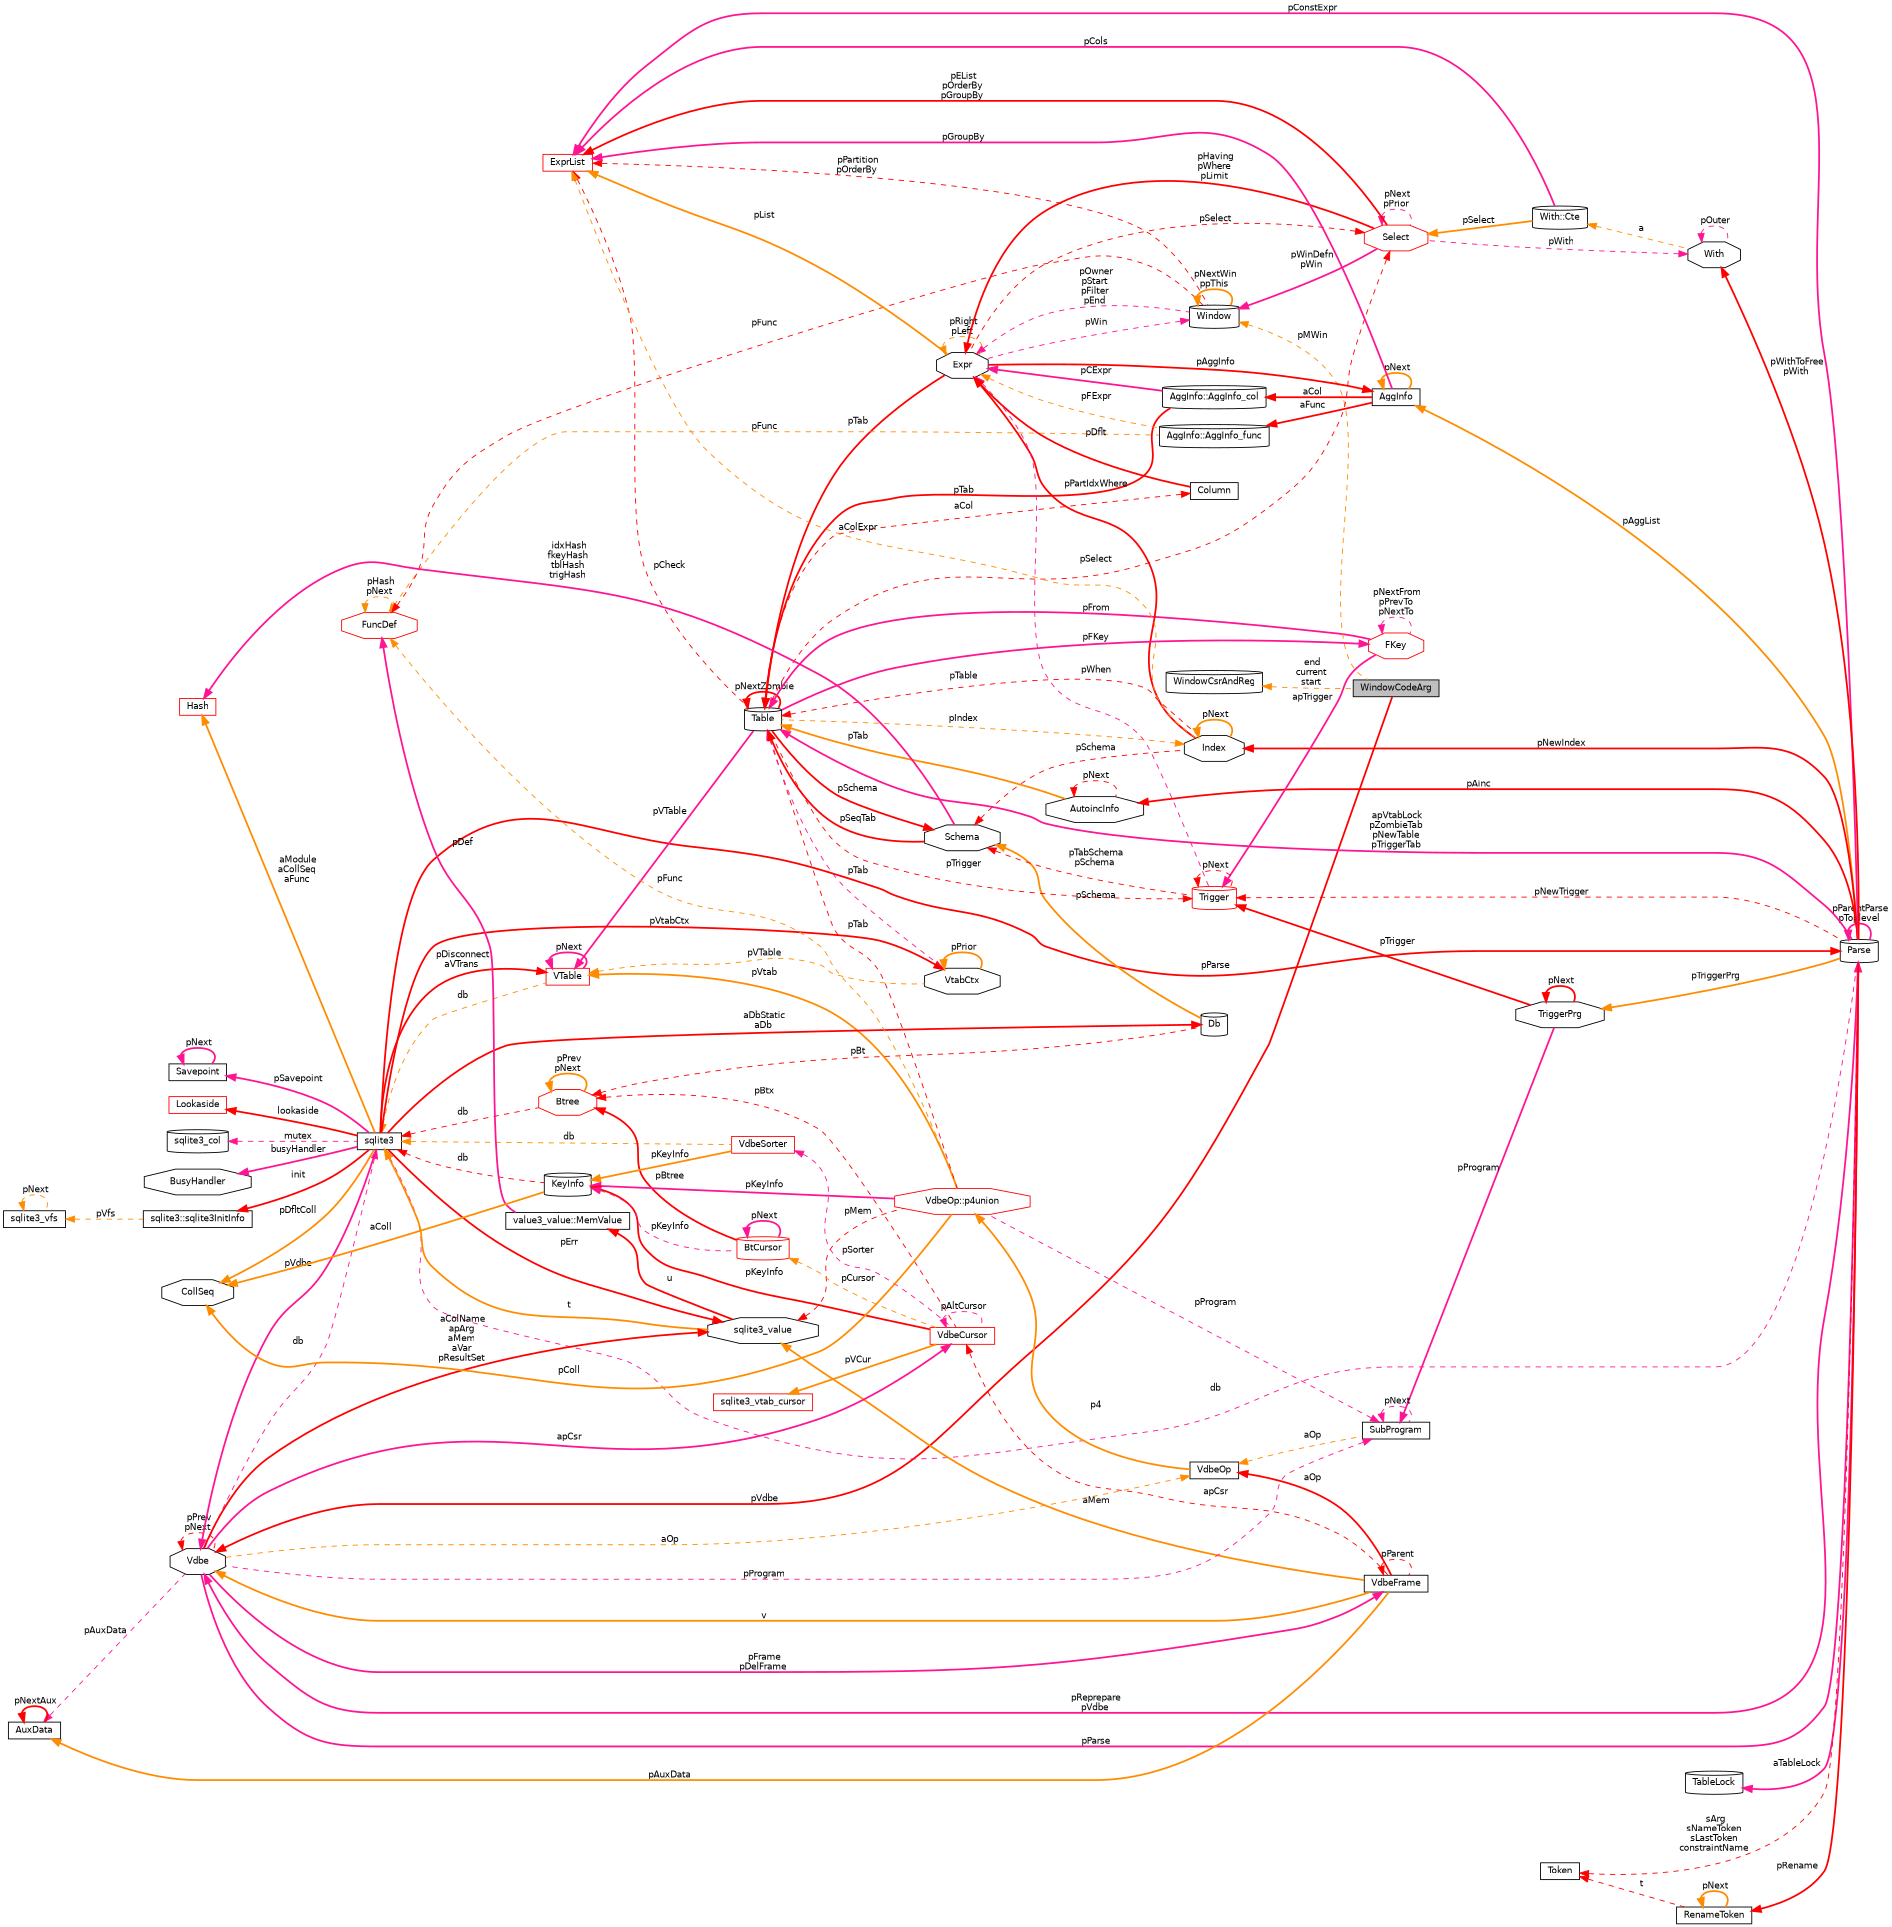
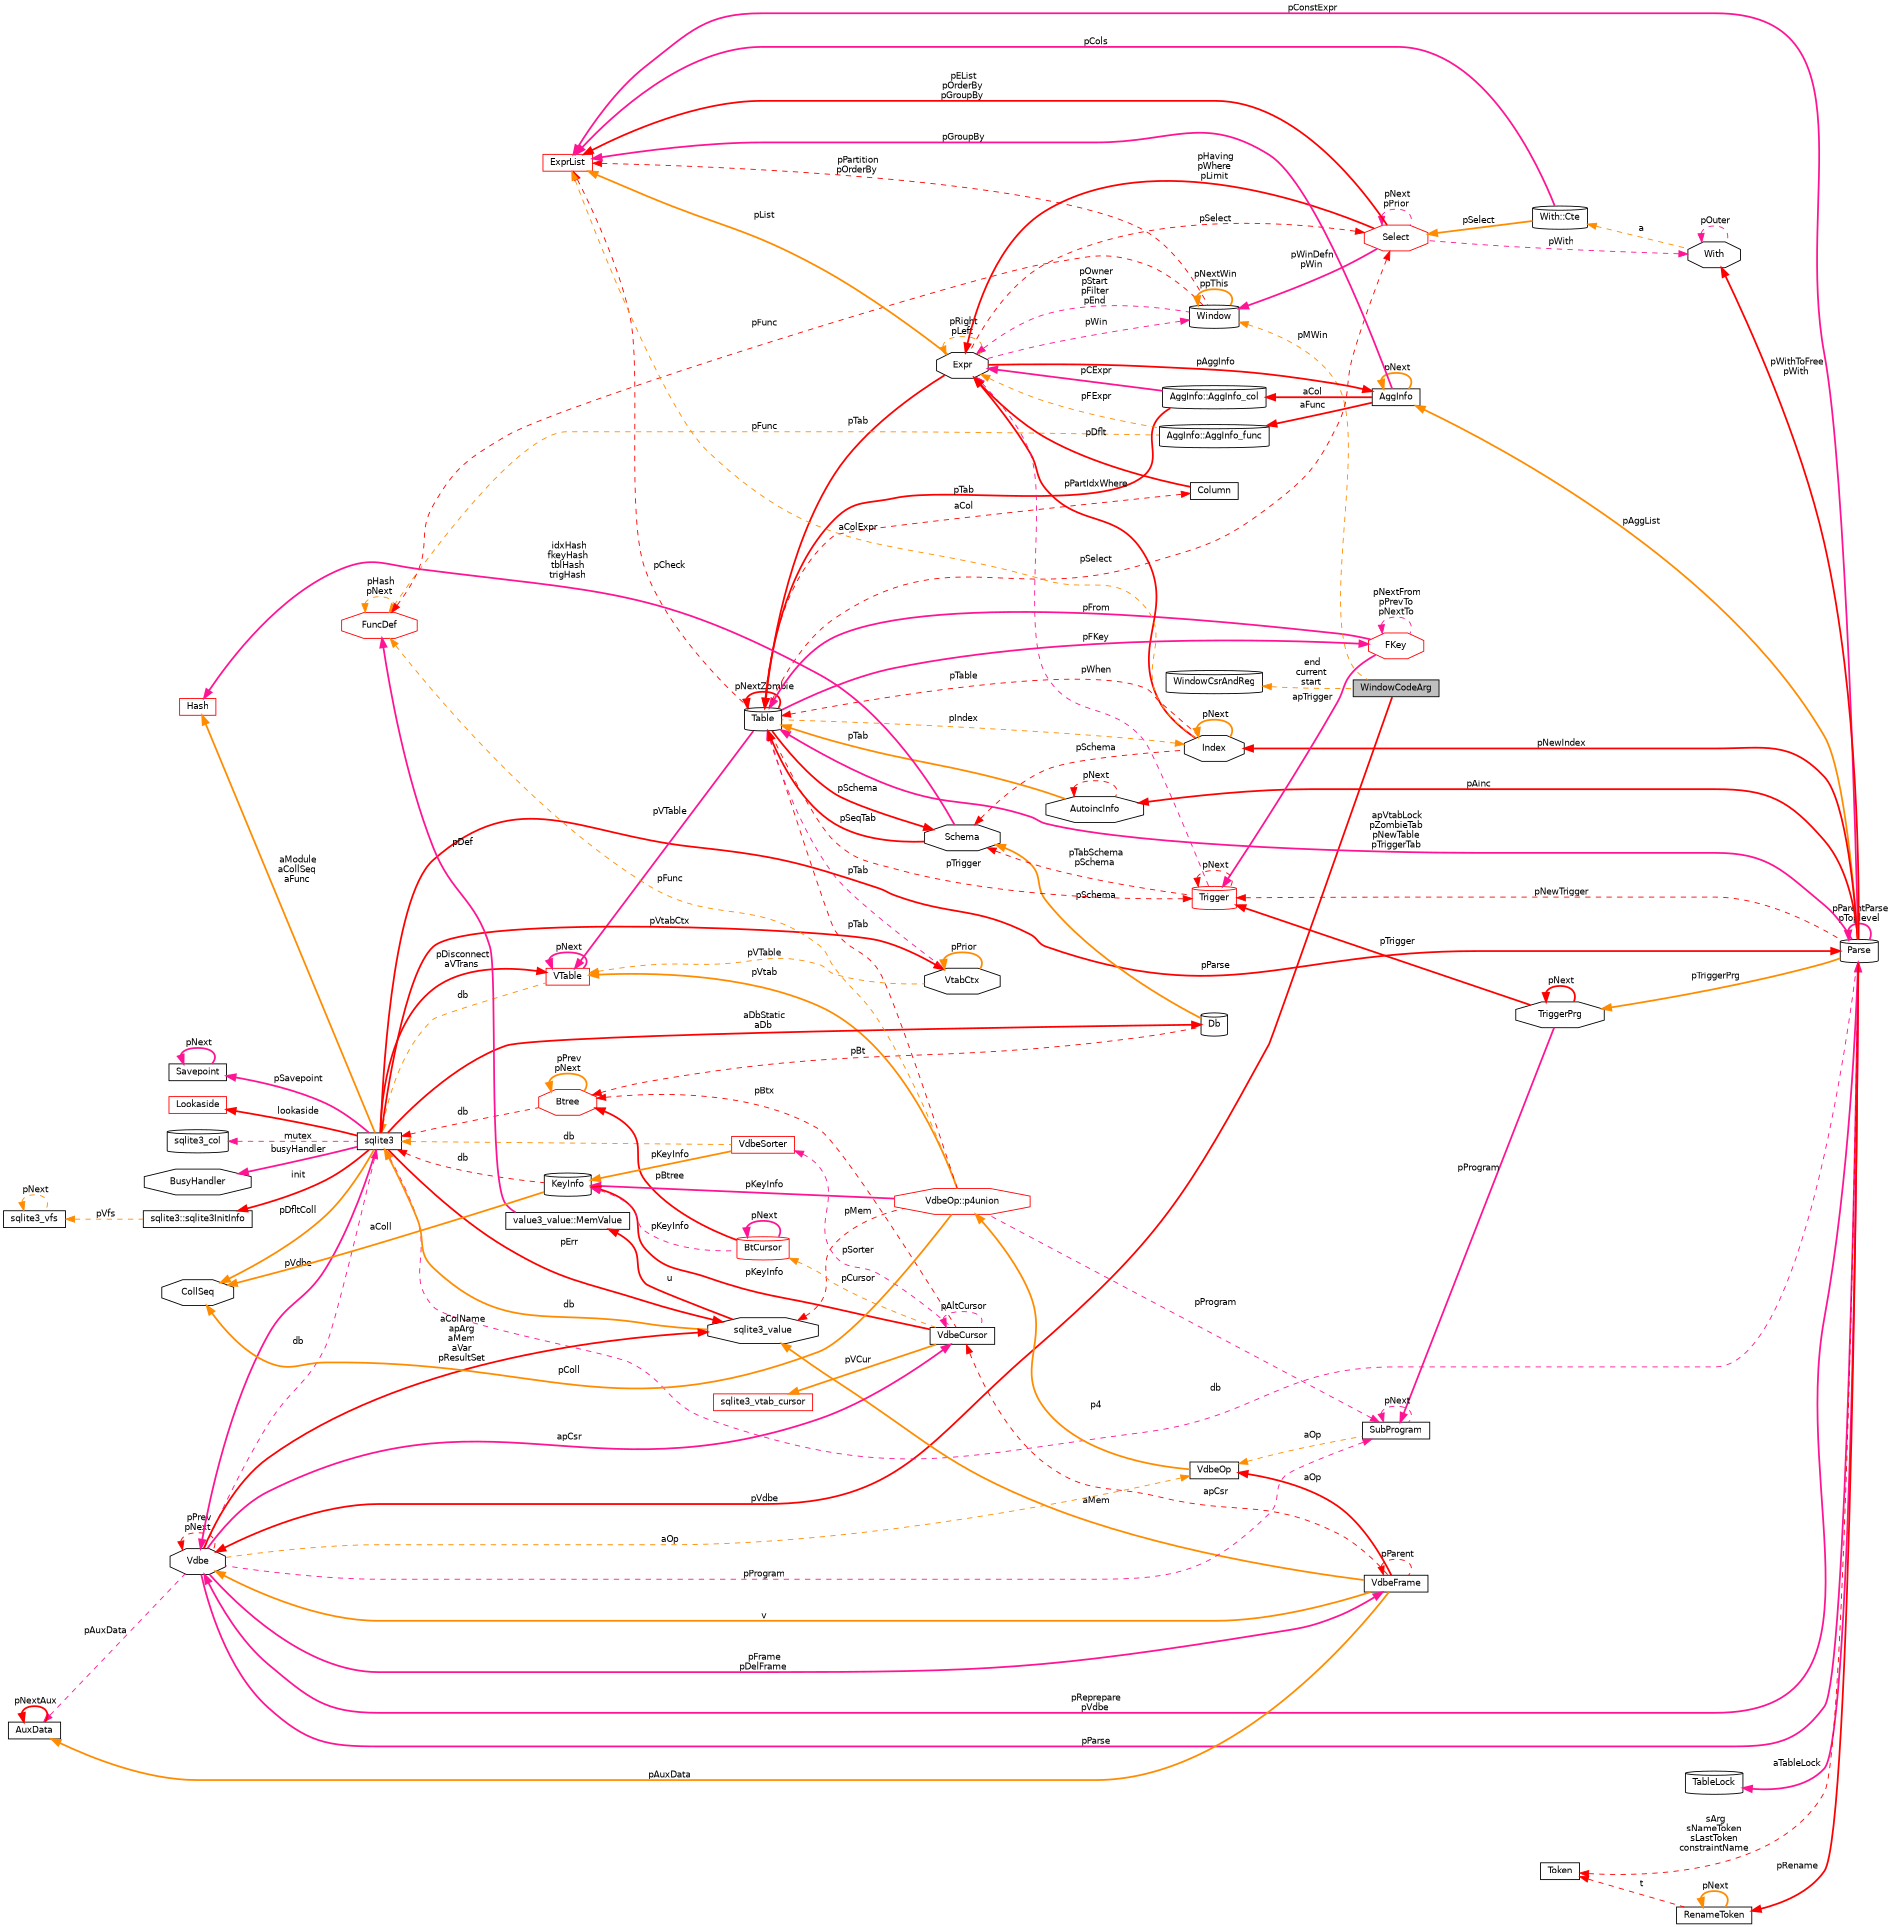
(568, 1305) -> (568, 1305)
(962, 1336) -> (962, 1336)
